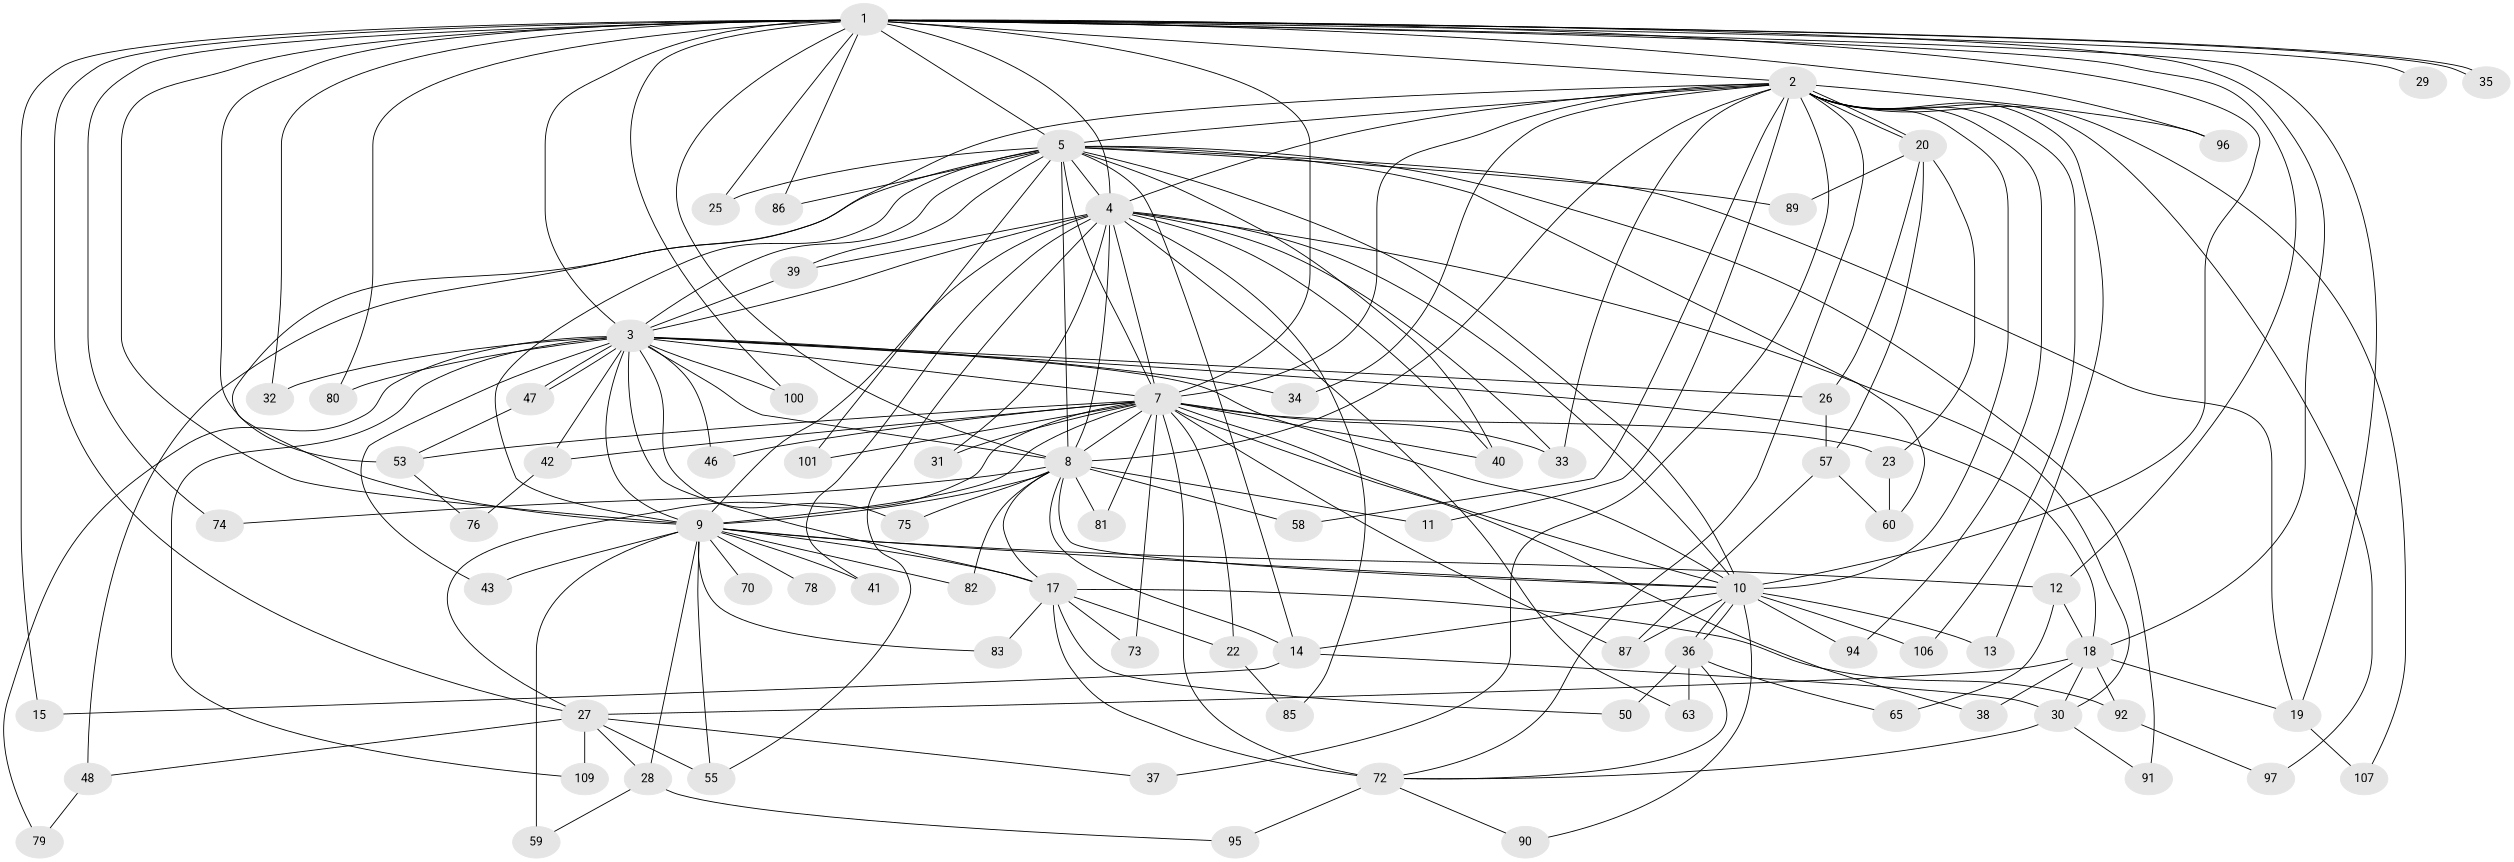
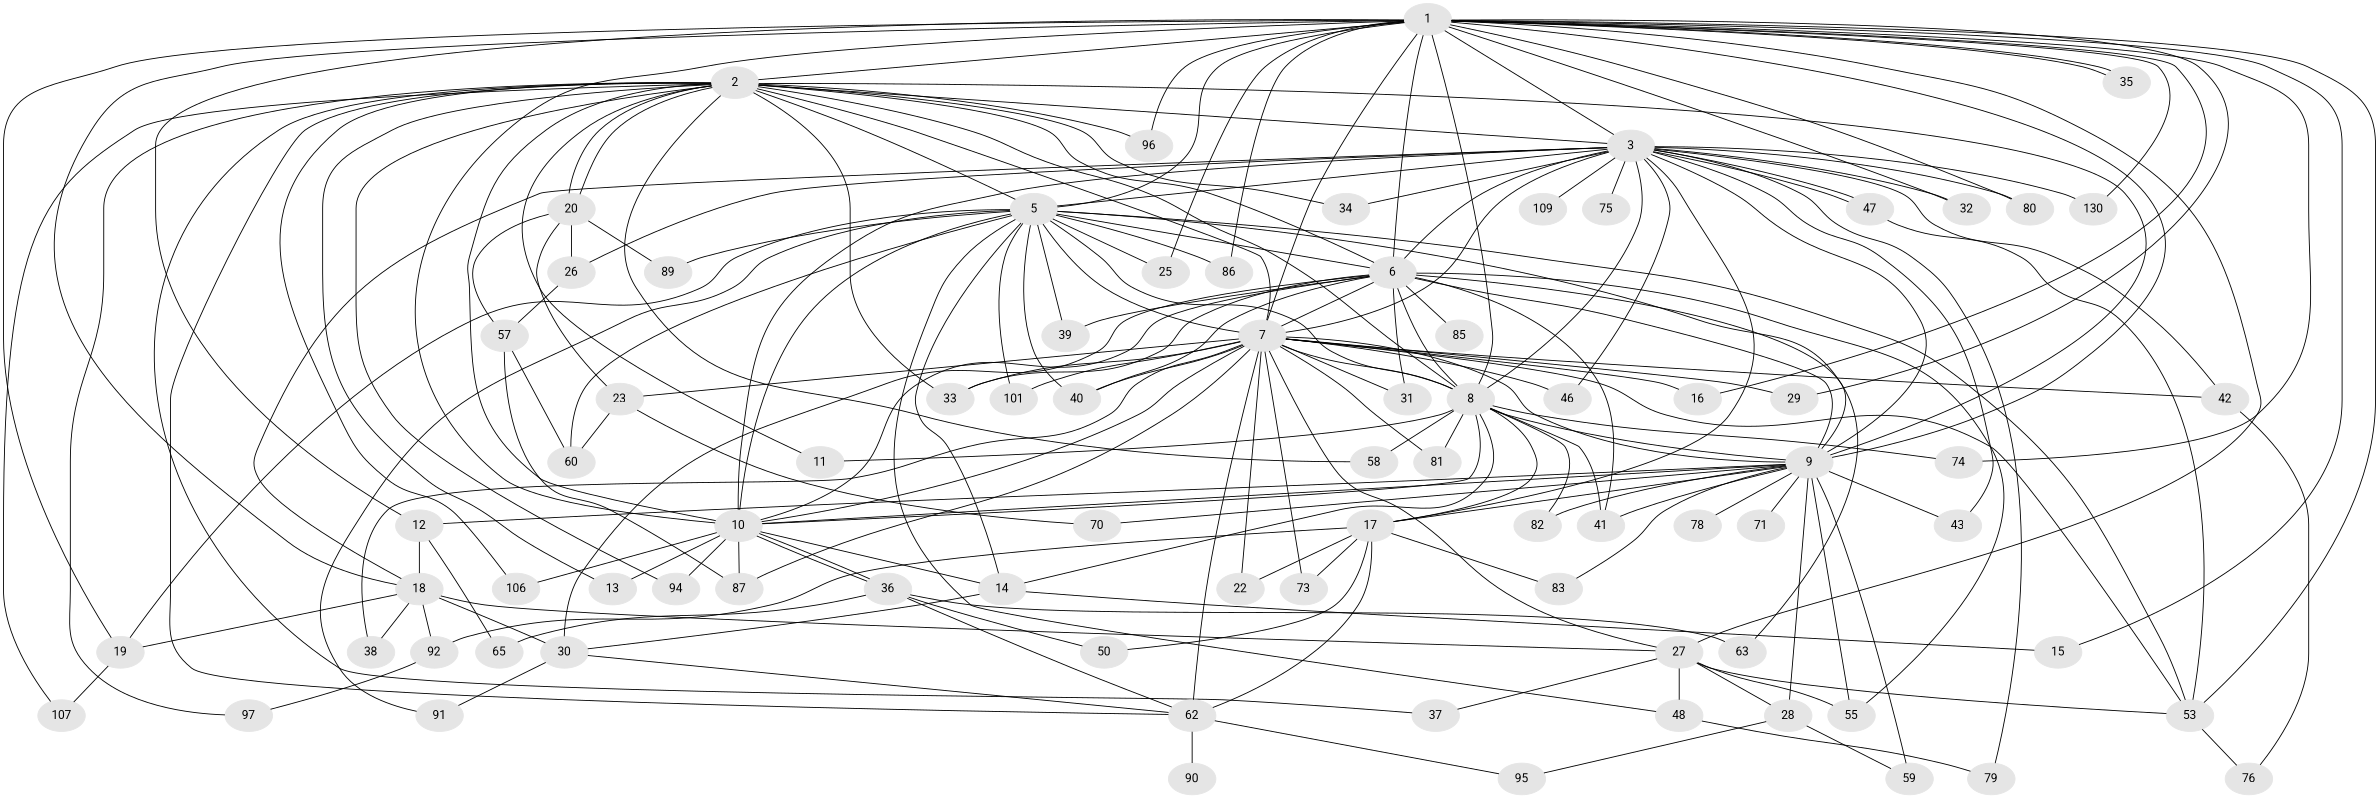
(1110, 209) -> (1393, 273)
none -> (1715, 286)
(715, 303) -> (1183, 114)
none -> (1627, 372)
(794, 399) -> (2093, 209)
none -> (1698, 399)
none -> (848, 493)
(980, 496) -> (1570, 442)
none -> (1761, 526)
(1262, 684) -> none
(585, 747) -> (1931, 697)
(1712, 759) -> none
(1380, 779) -> (1192, 716)
